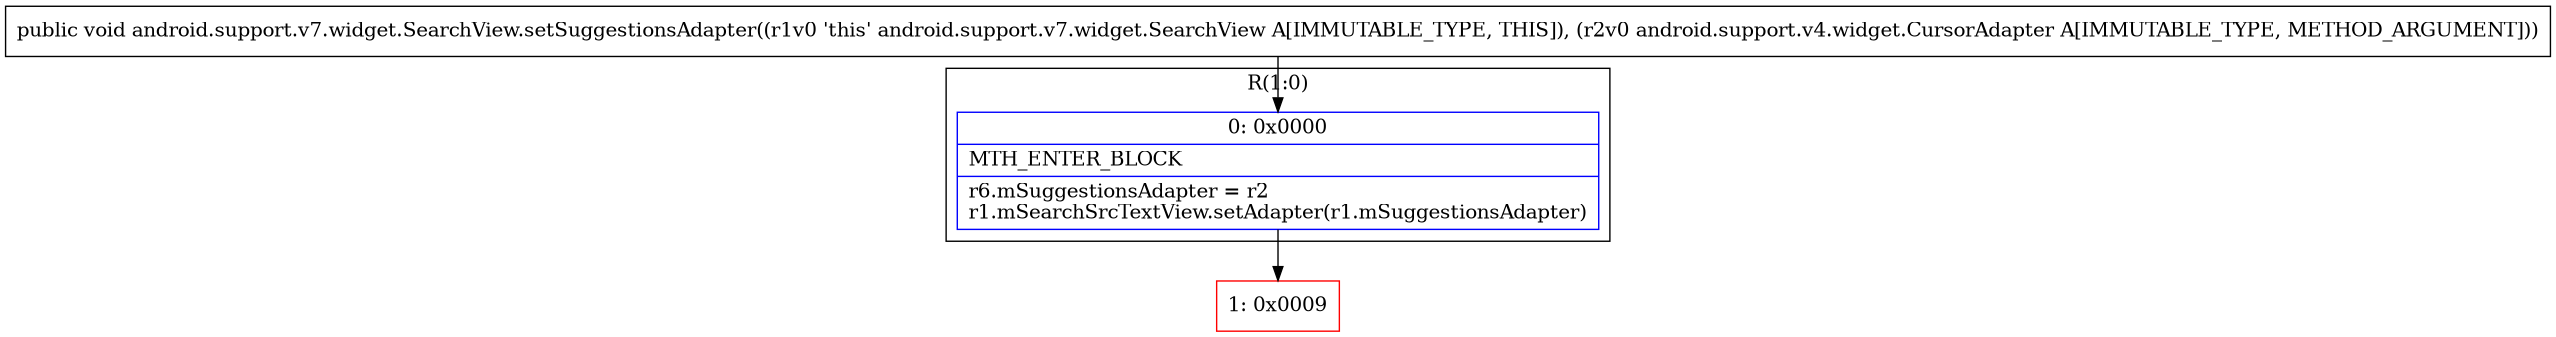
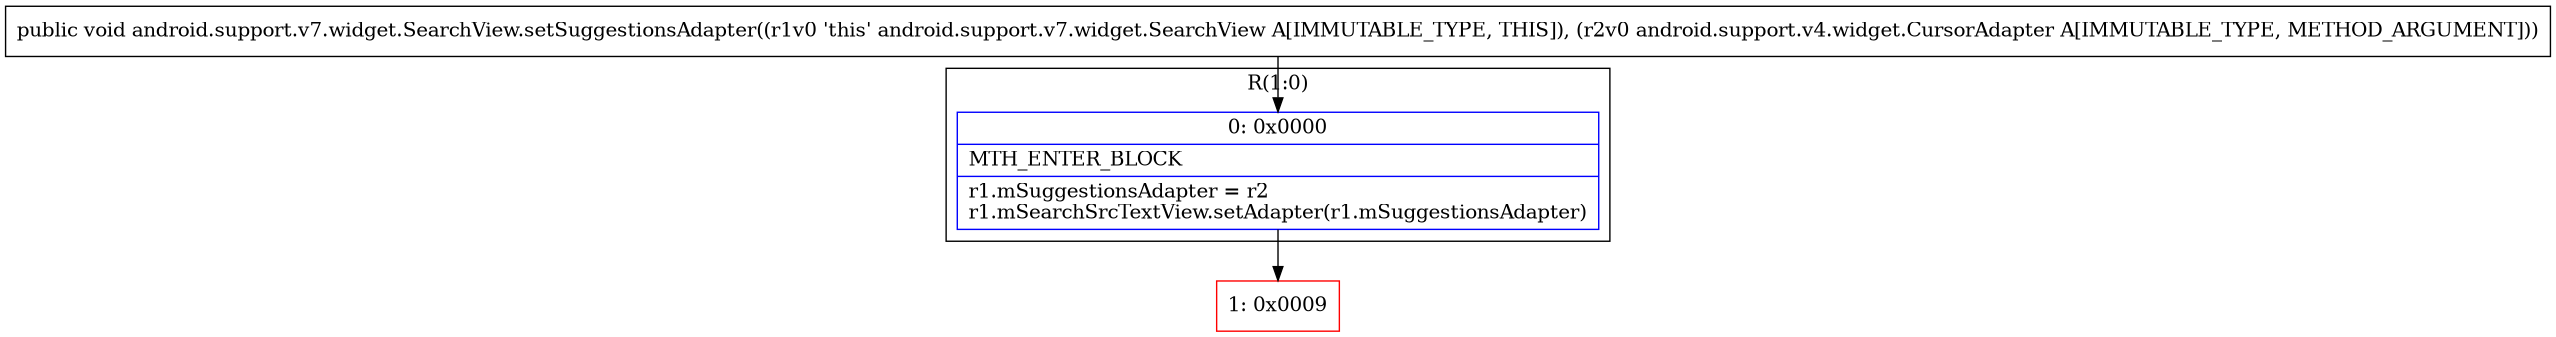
(1119, 192) -> (1119, 192)
